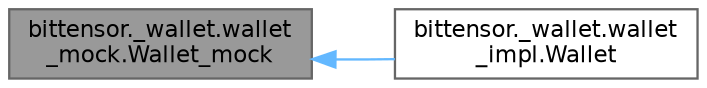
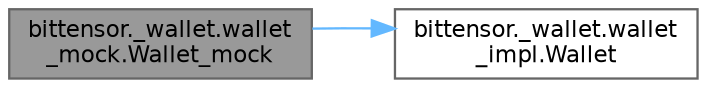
(365, 59) -> (342, 28)
